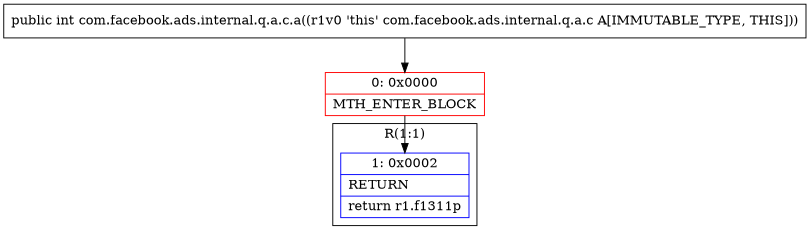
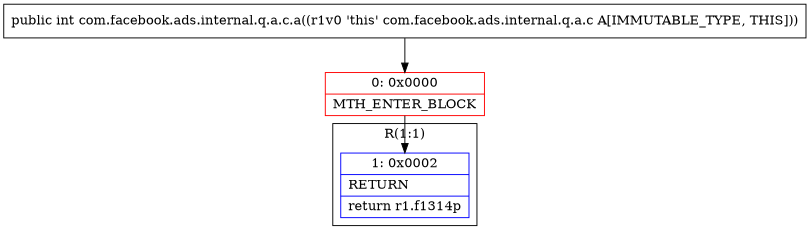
(405, 206) -> (405, 206)
